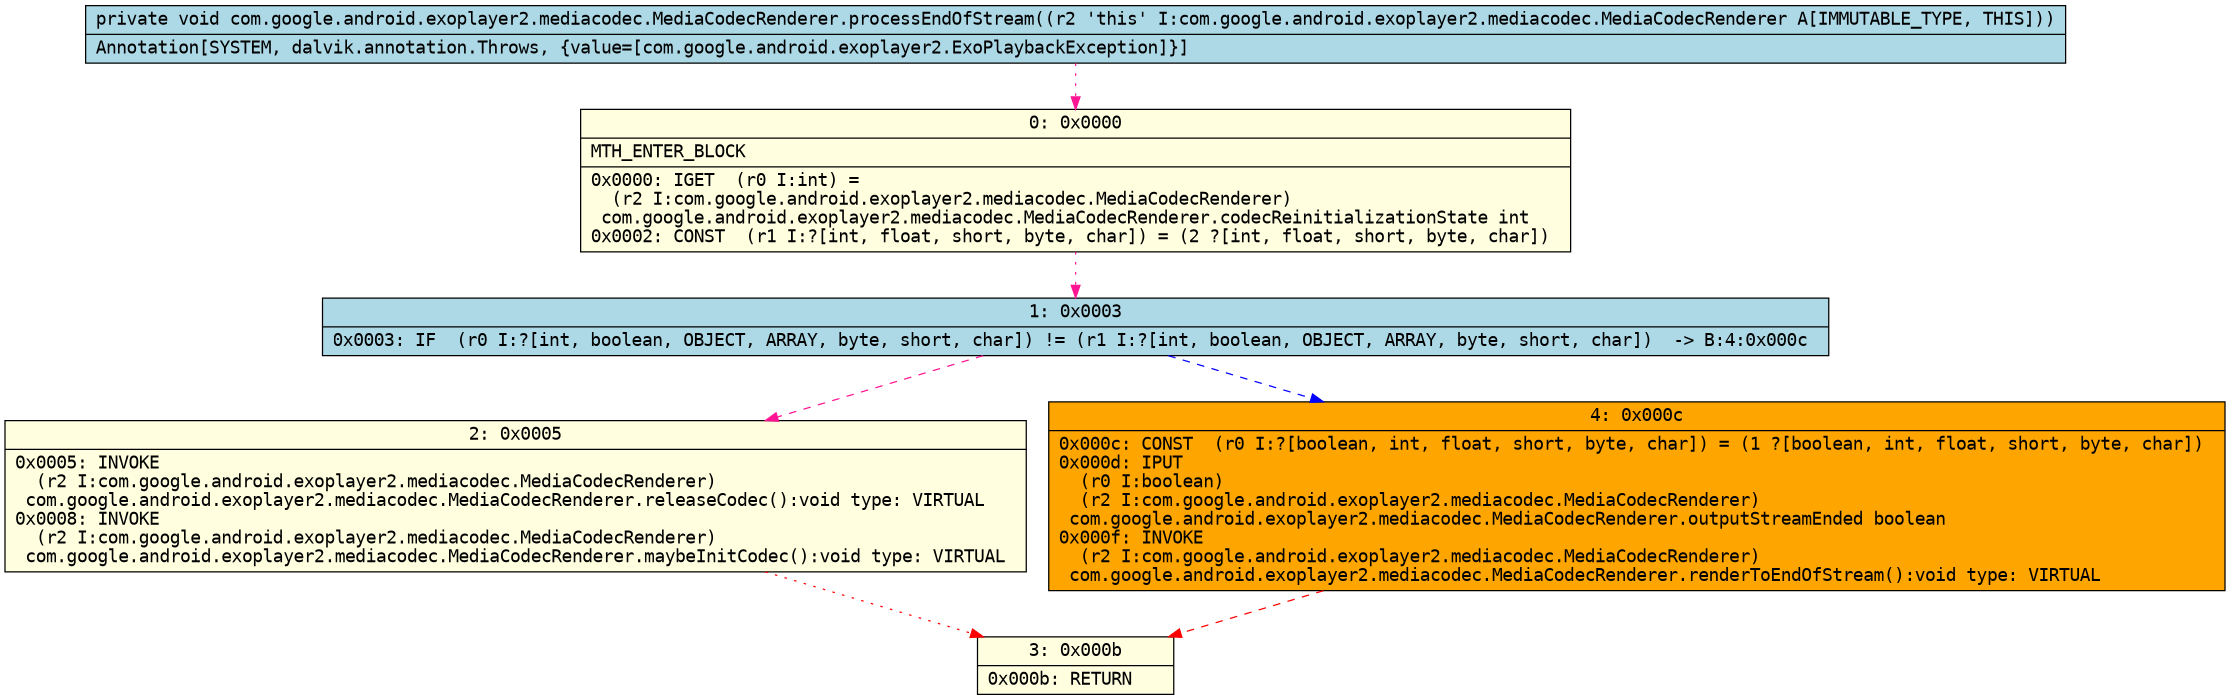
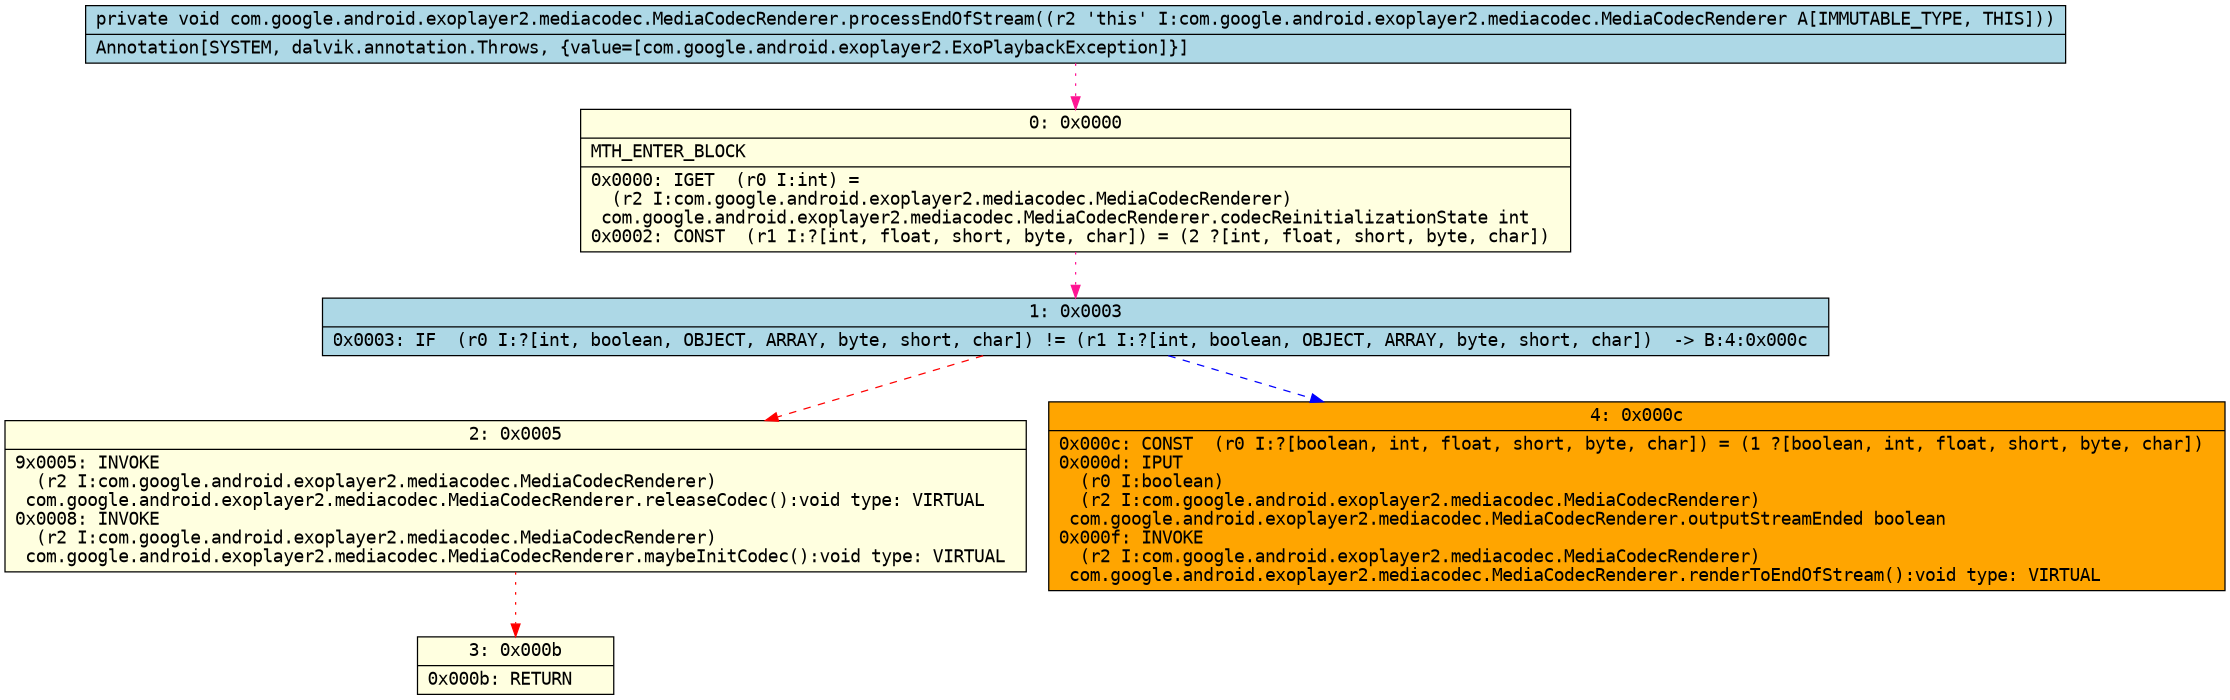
(880, 386) -> (880, 386)
(98, 463) -> (98, 463)
(1252, 612) -> none
